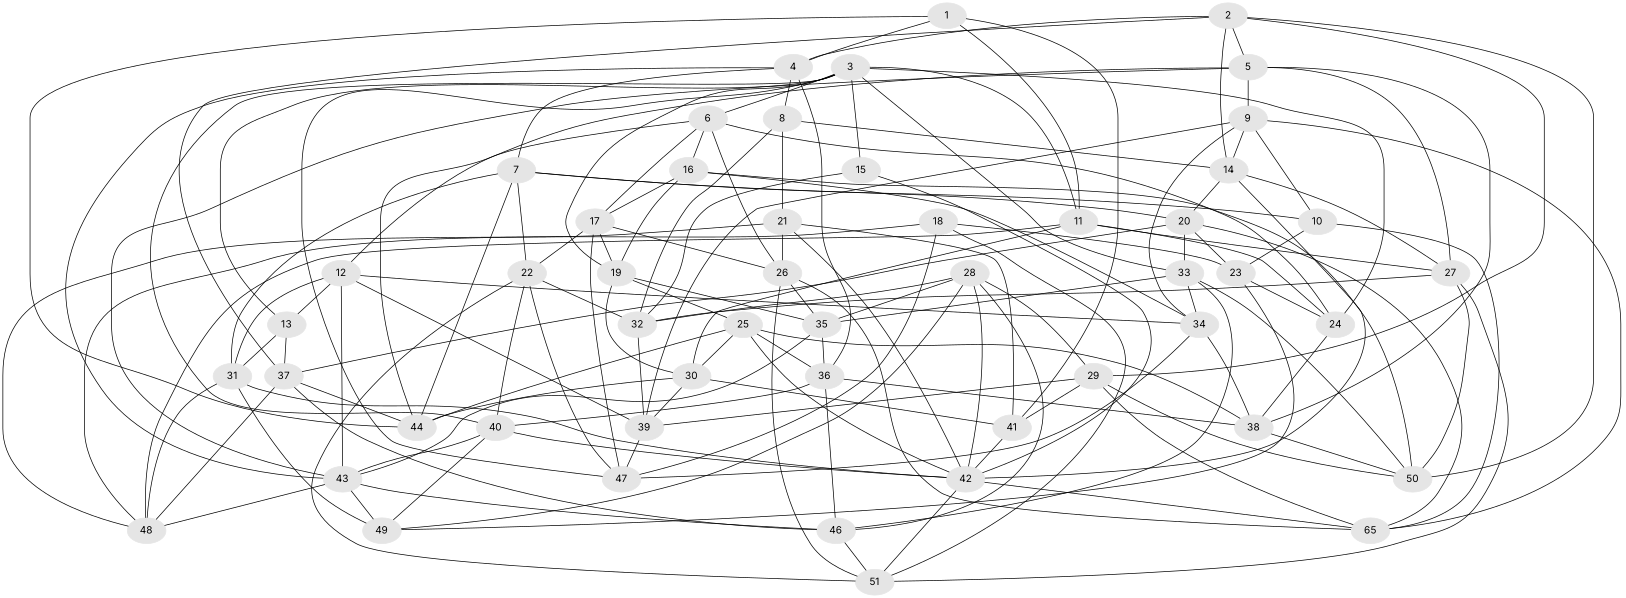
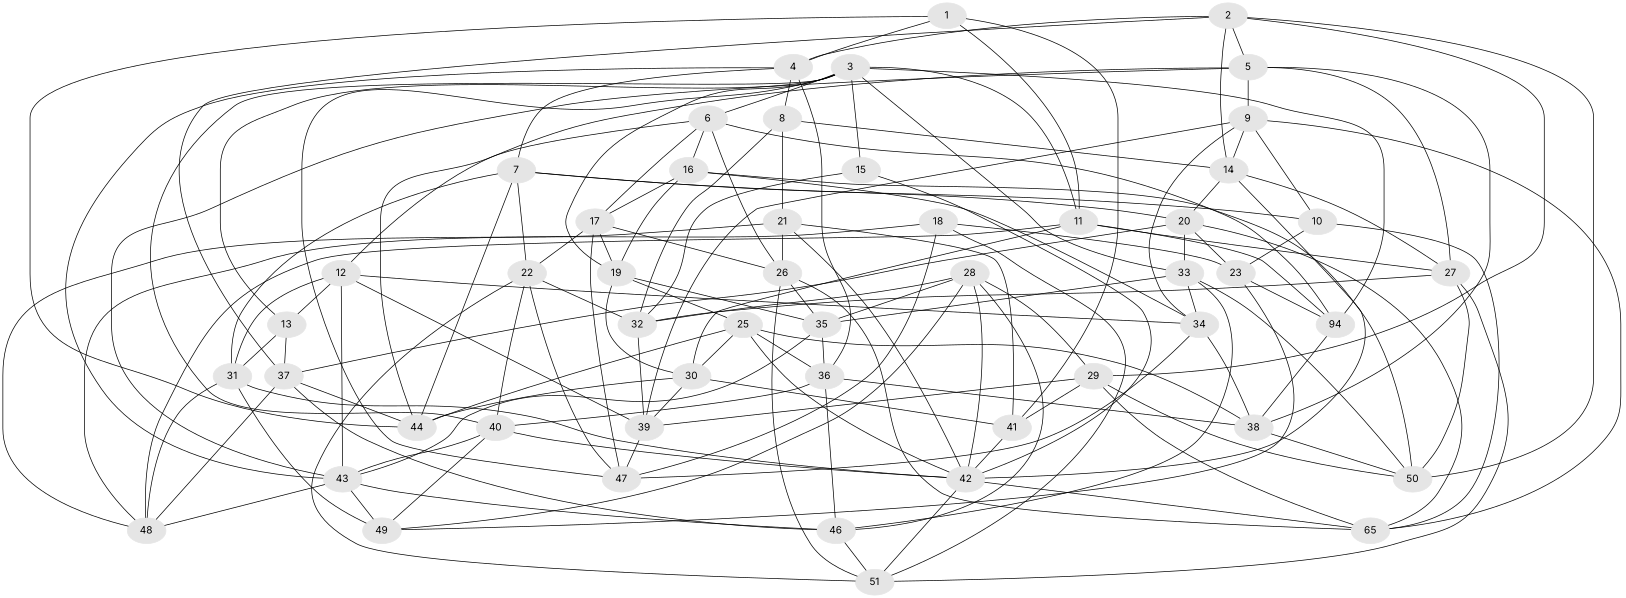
(1335, 325) -> (1335, 325)
